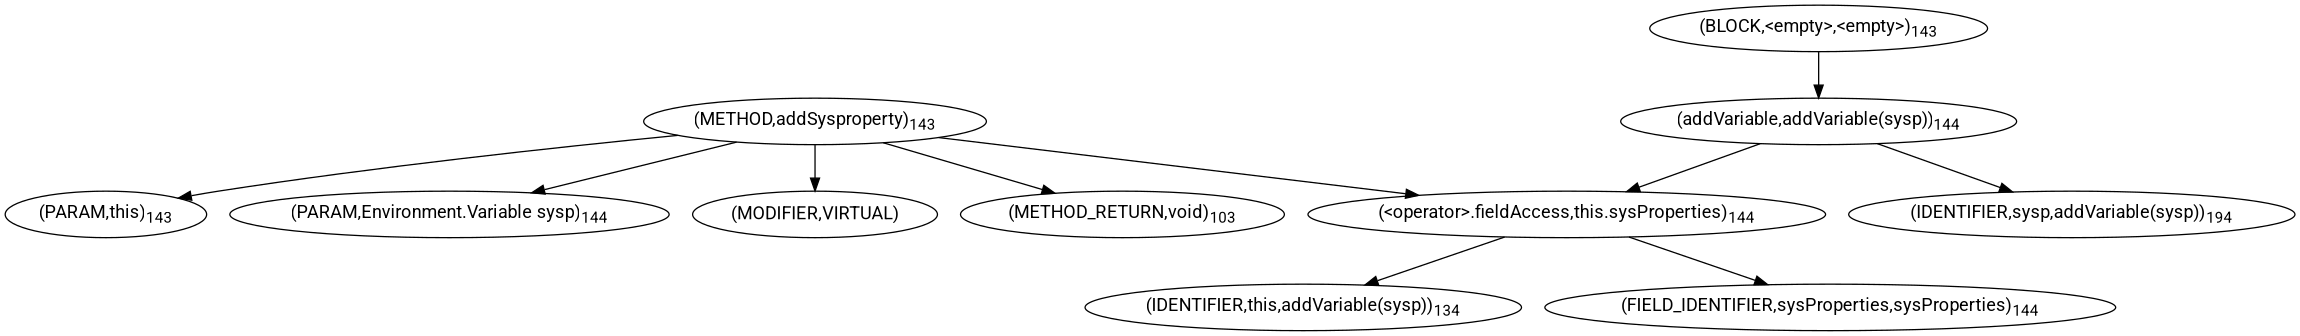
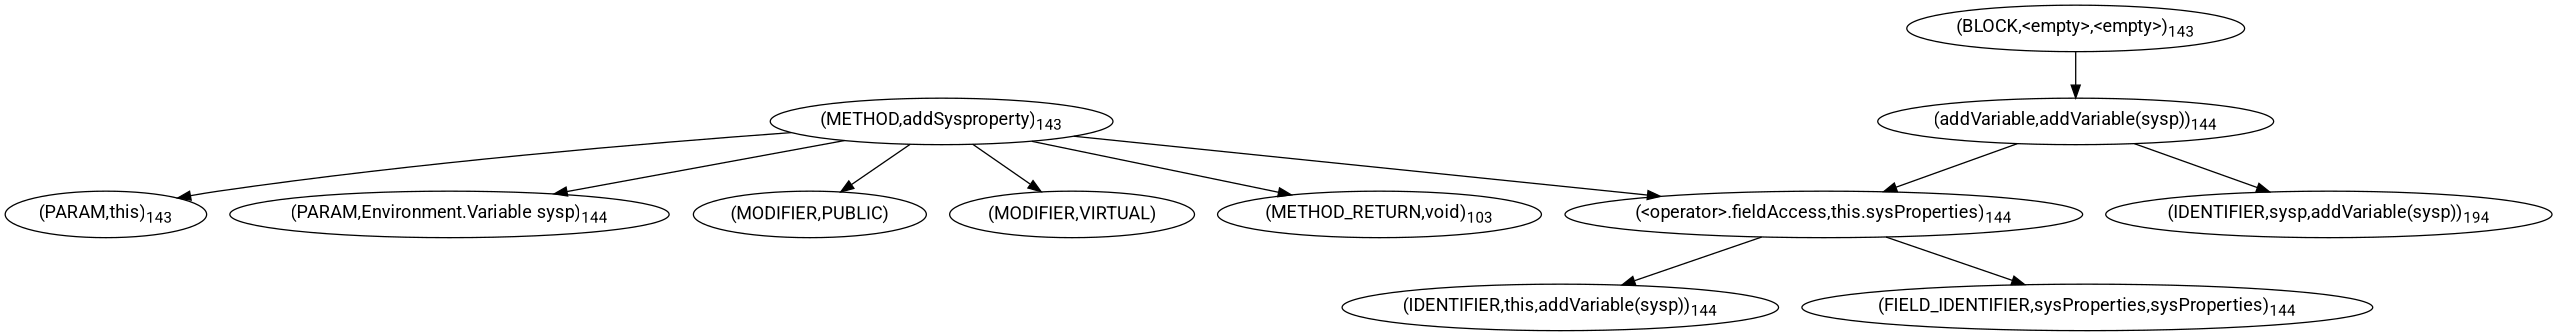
none -> (810, 214)
(1447, 305) -> (1704, 305)
